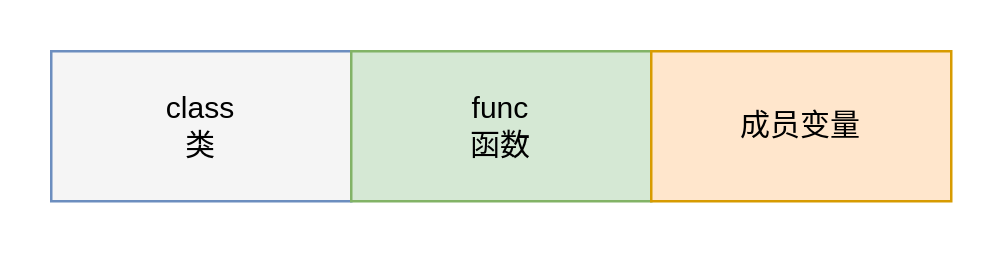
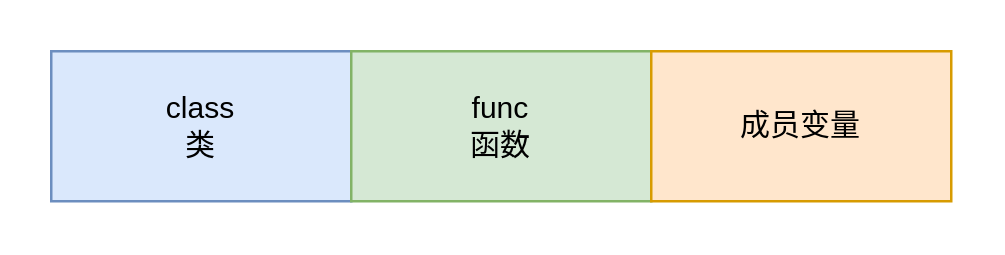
(201, 126) -> (201, 126)
